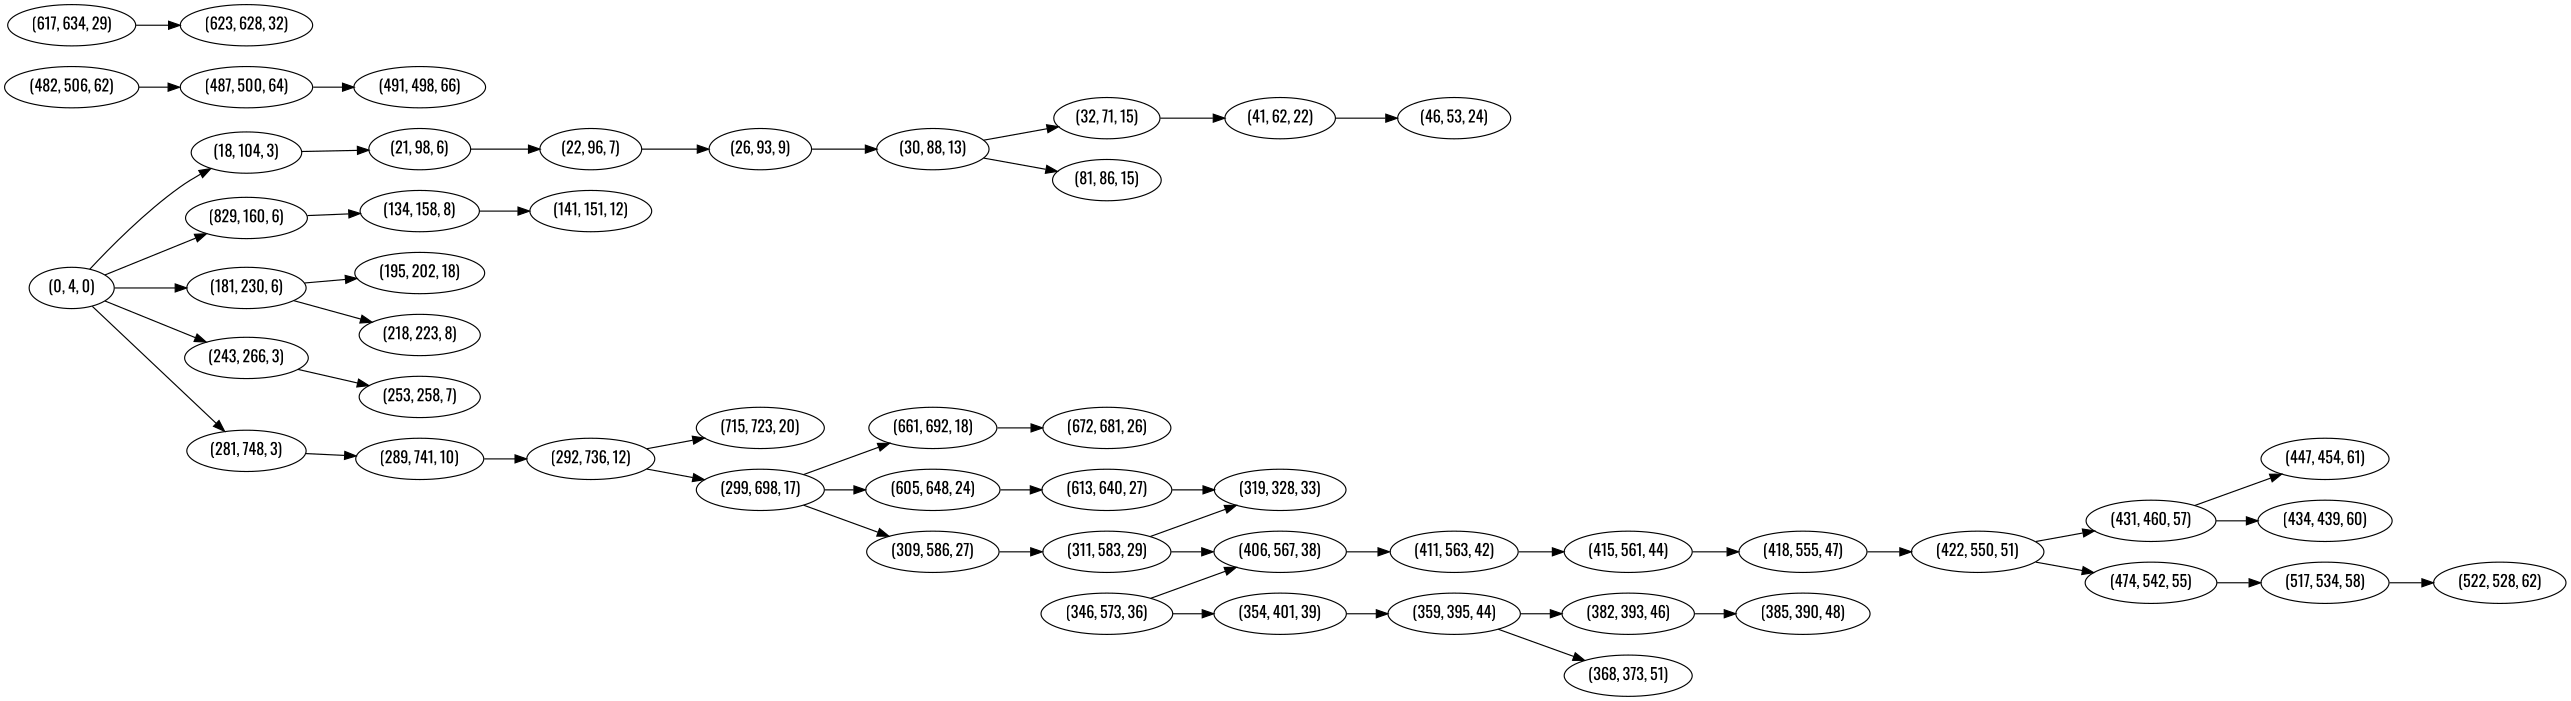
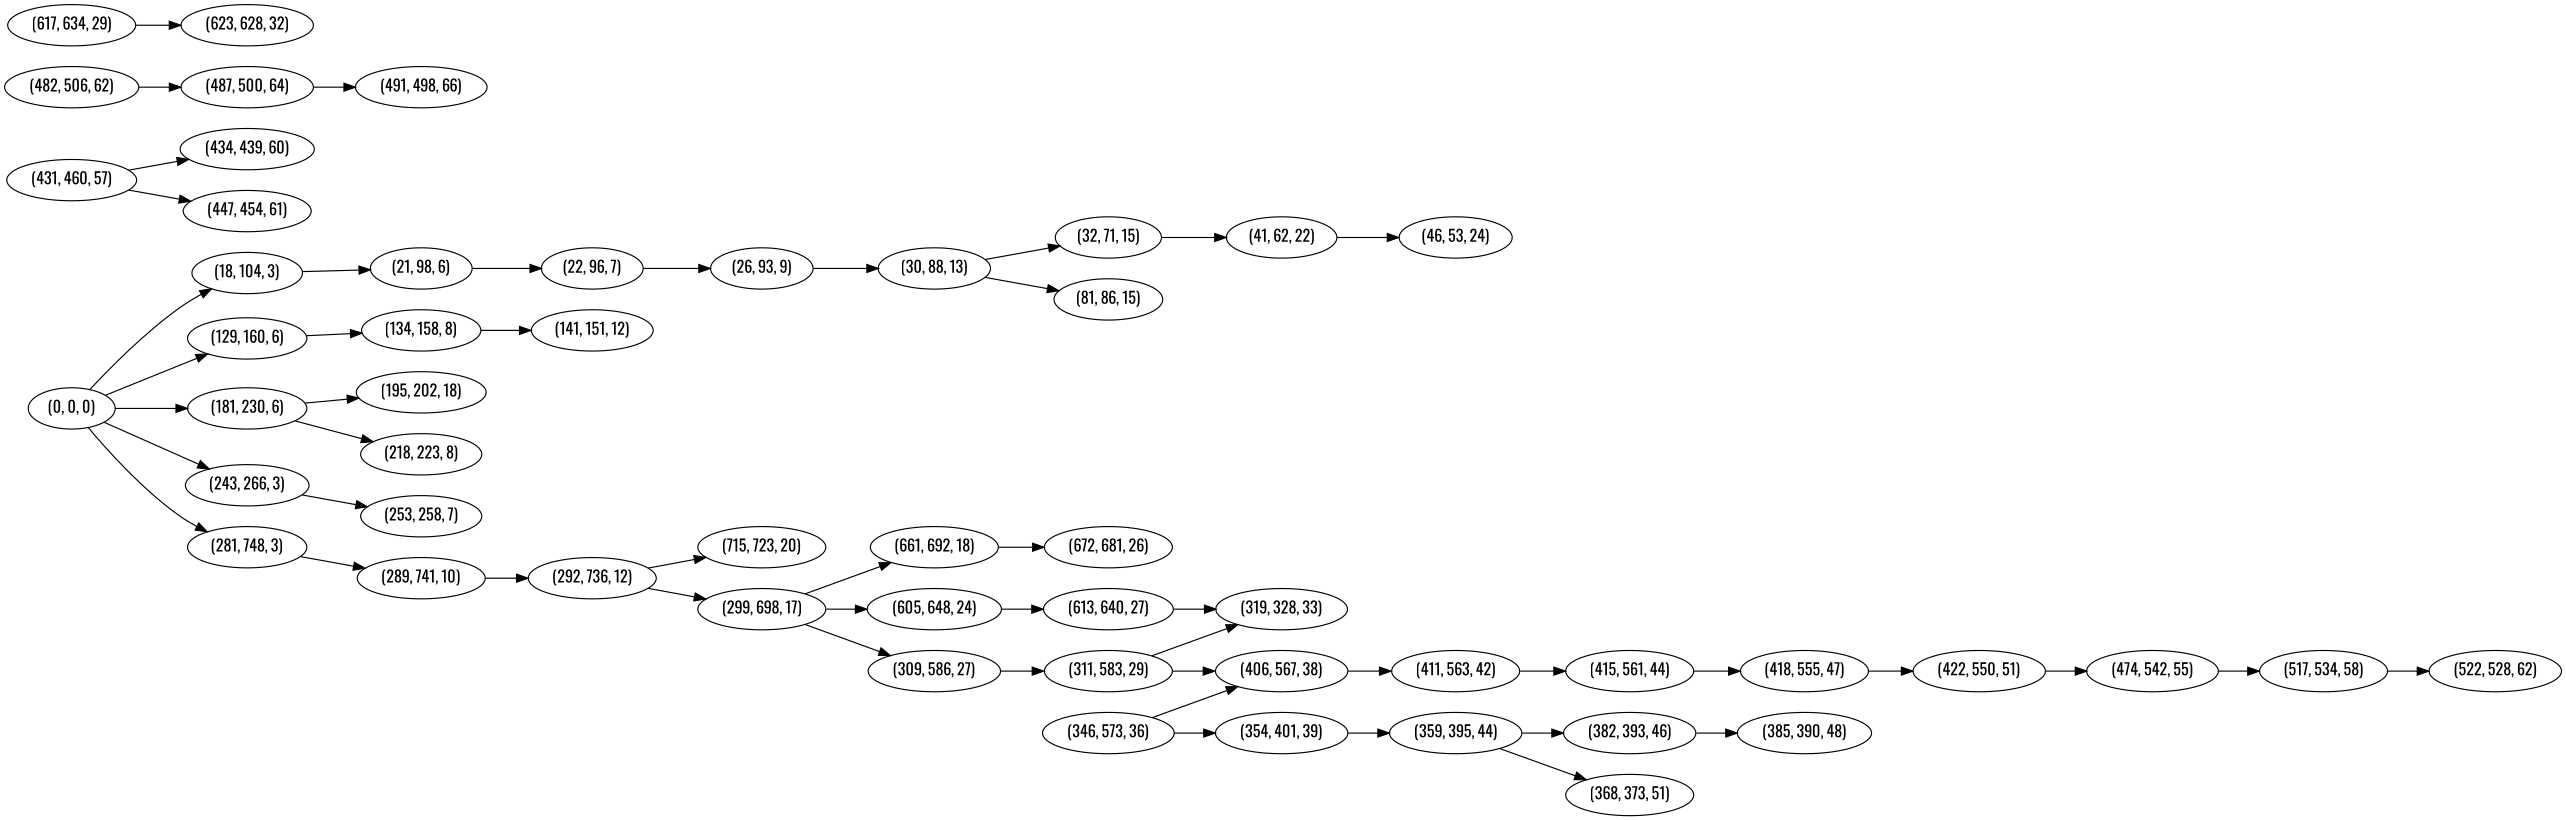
(246, 218) -> (247, 338)
(72, 288) -> (72, 408)
(2059, 537) -> none
